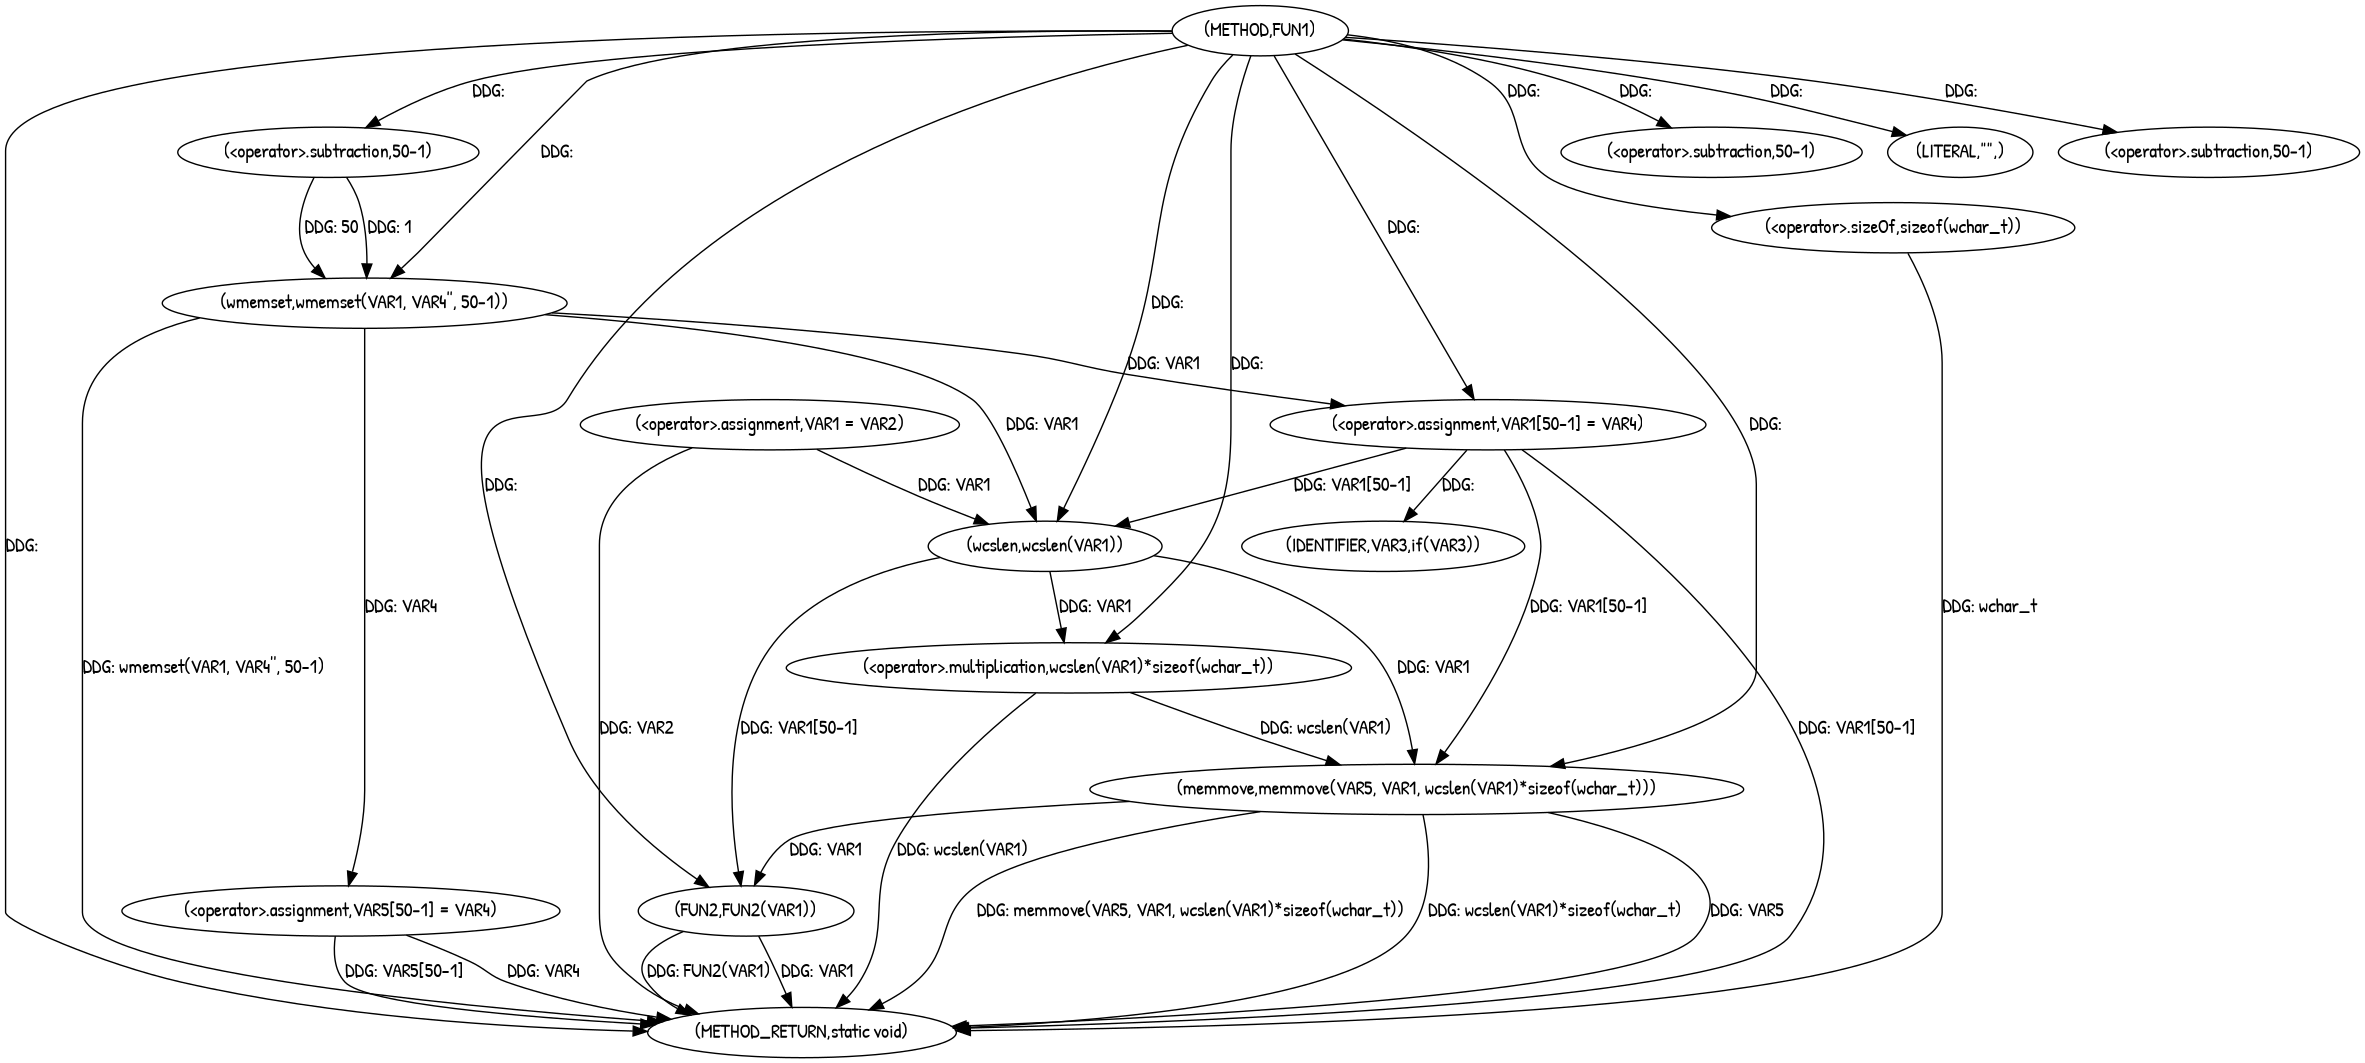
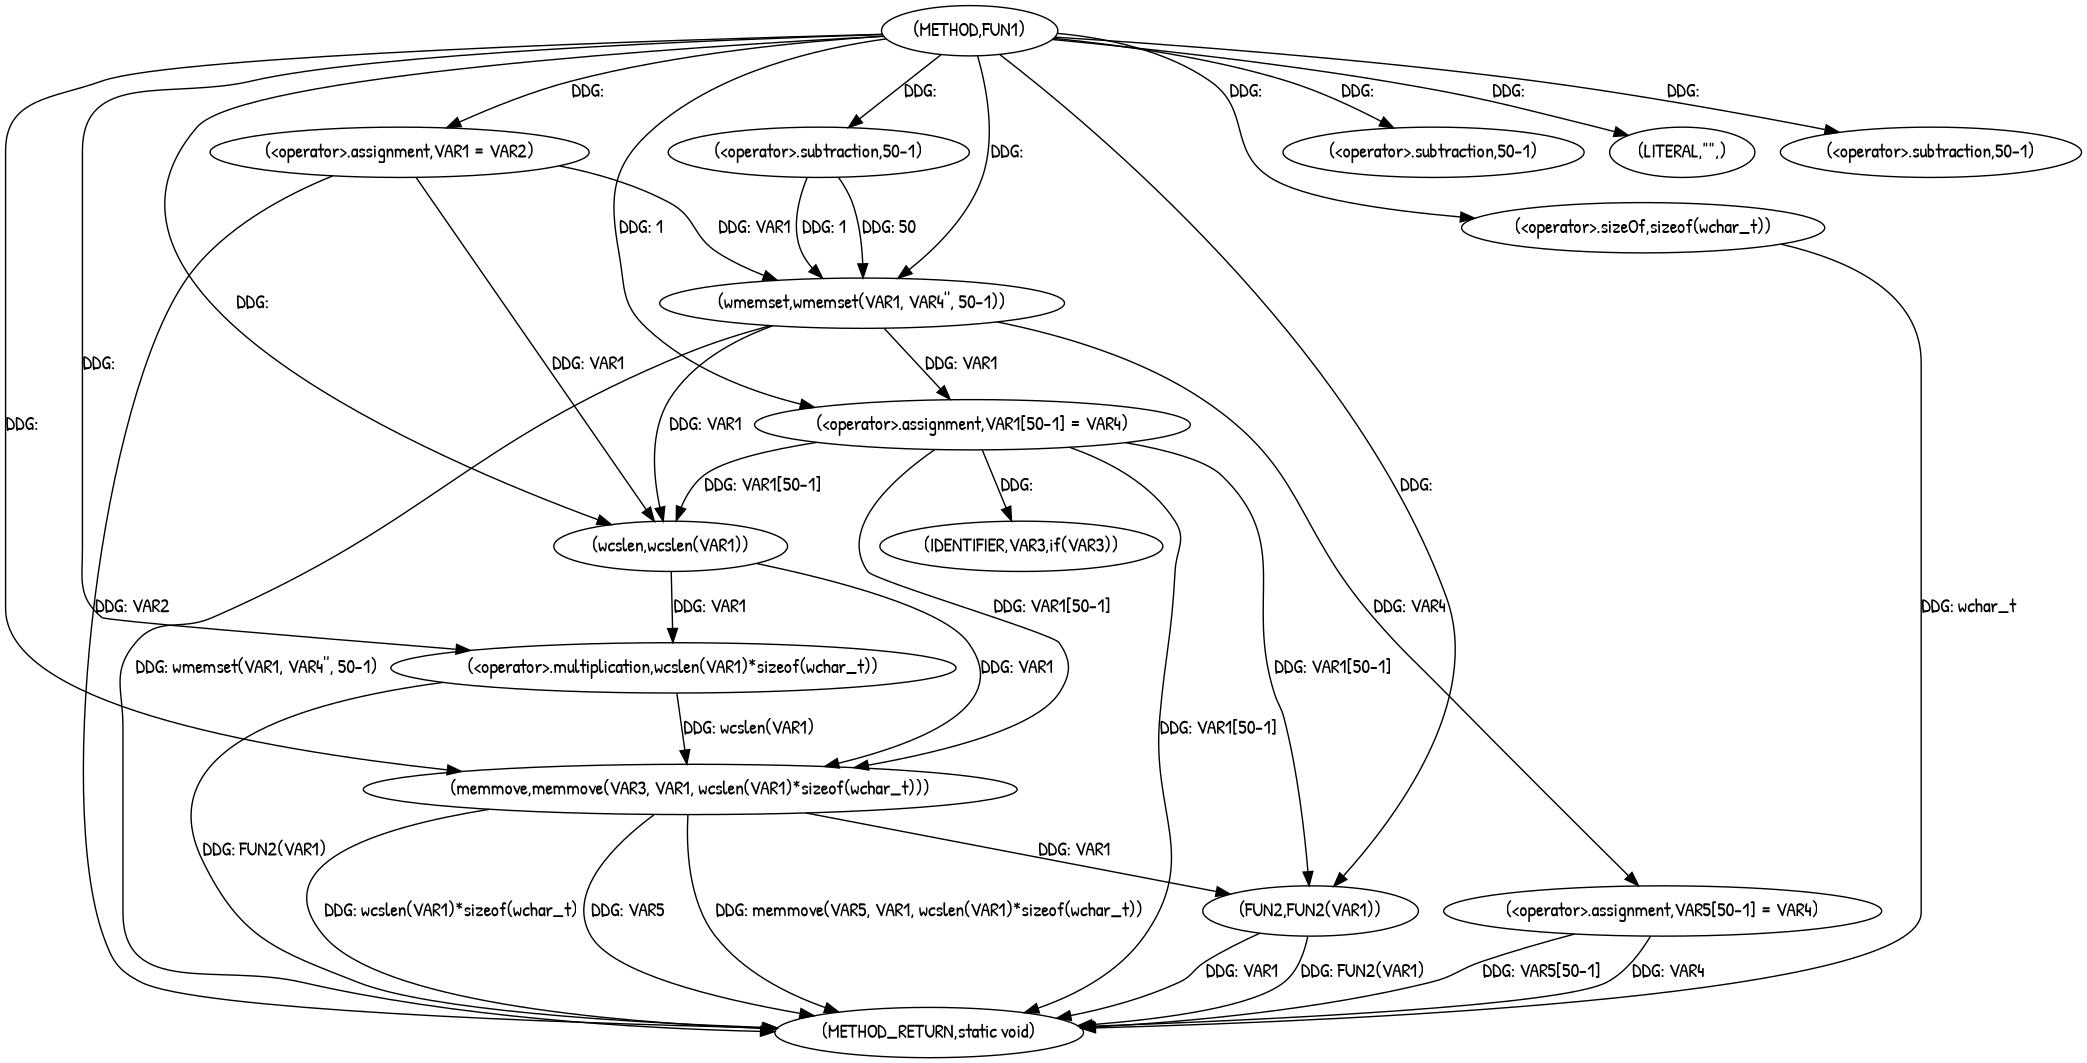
none -> (672, 204)
(1406, 228) -> (641, 228)
(6, 260) -> (667, 61)
(761, 663) -> (1263, 619)
(1417, 789) -> (690, 789)
(963, 850) -> (265, 850)
